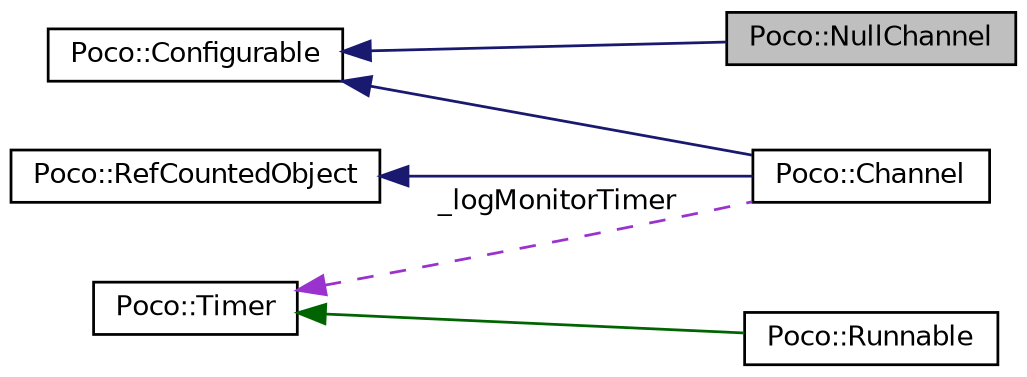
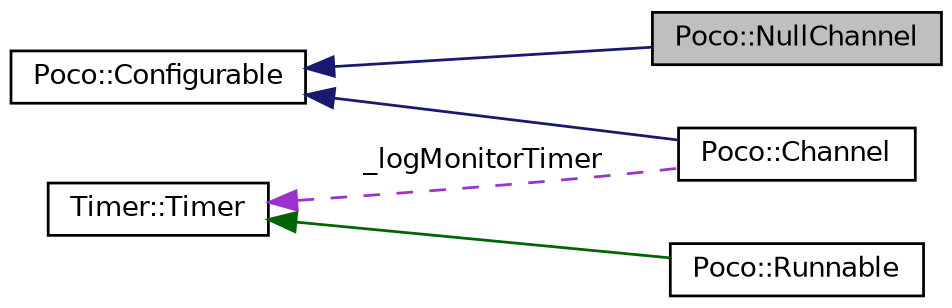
(195, 176) -> none
(195, 308) -> (158, 209)
